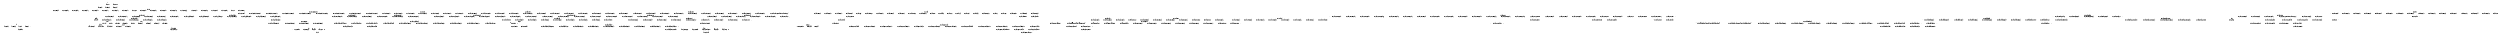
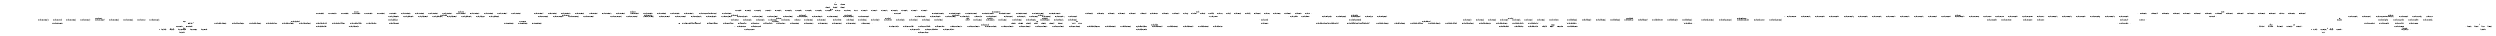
none -> (423, 17)
(547, 17) -> none
